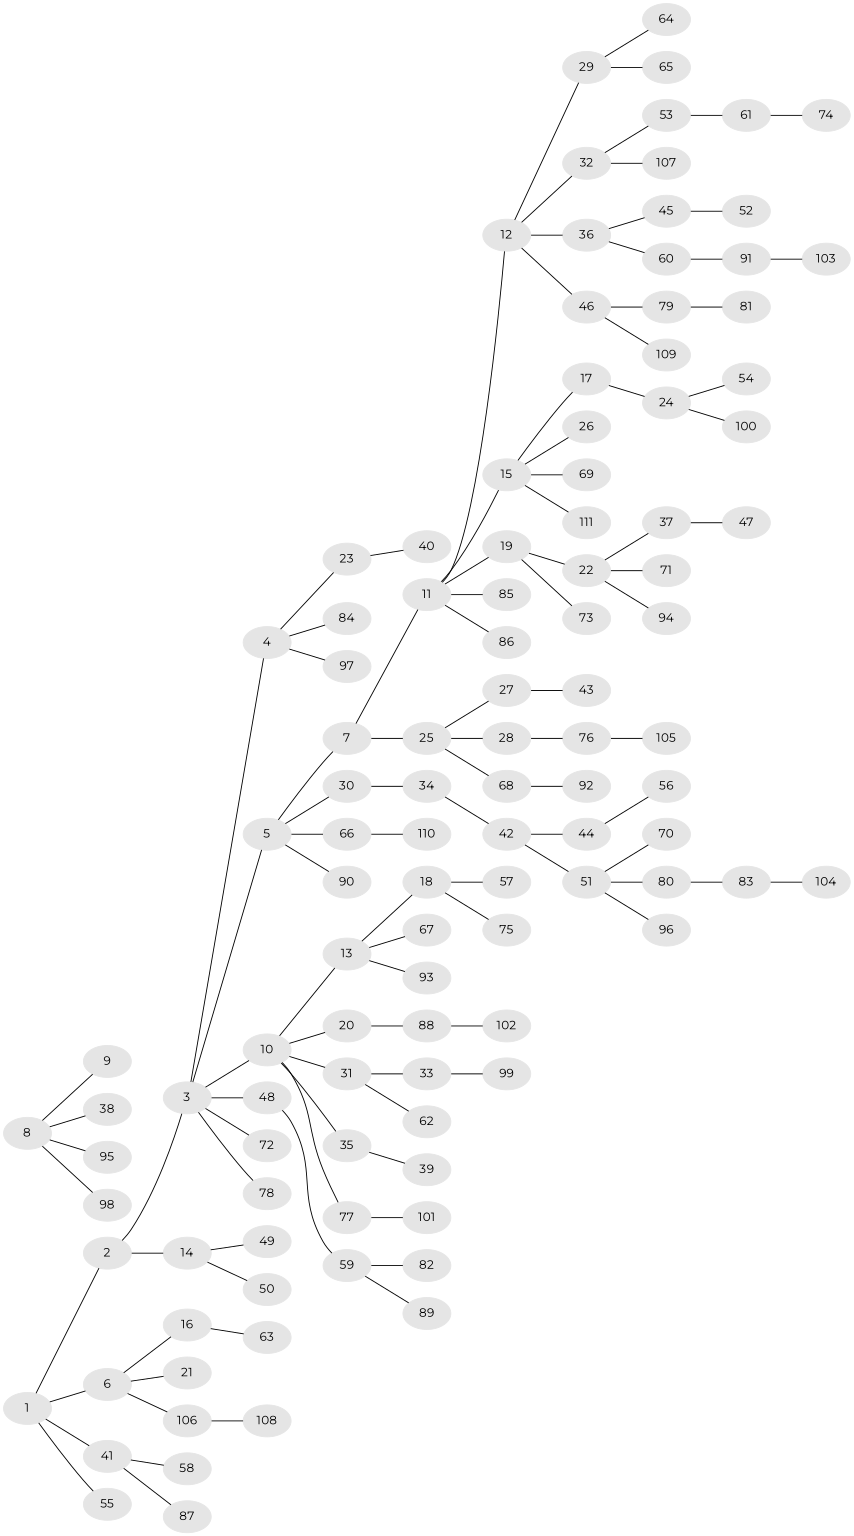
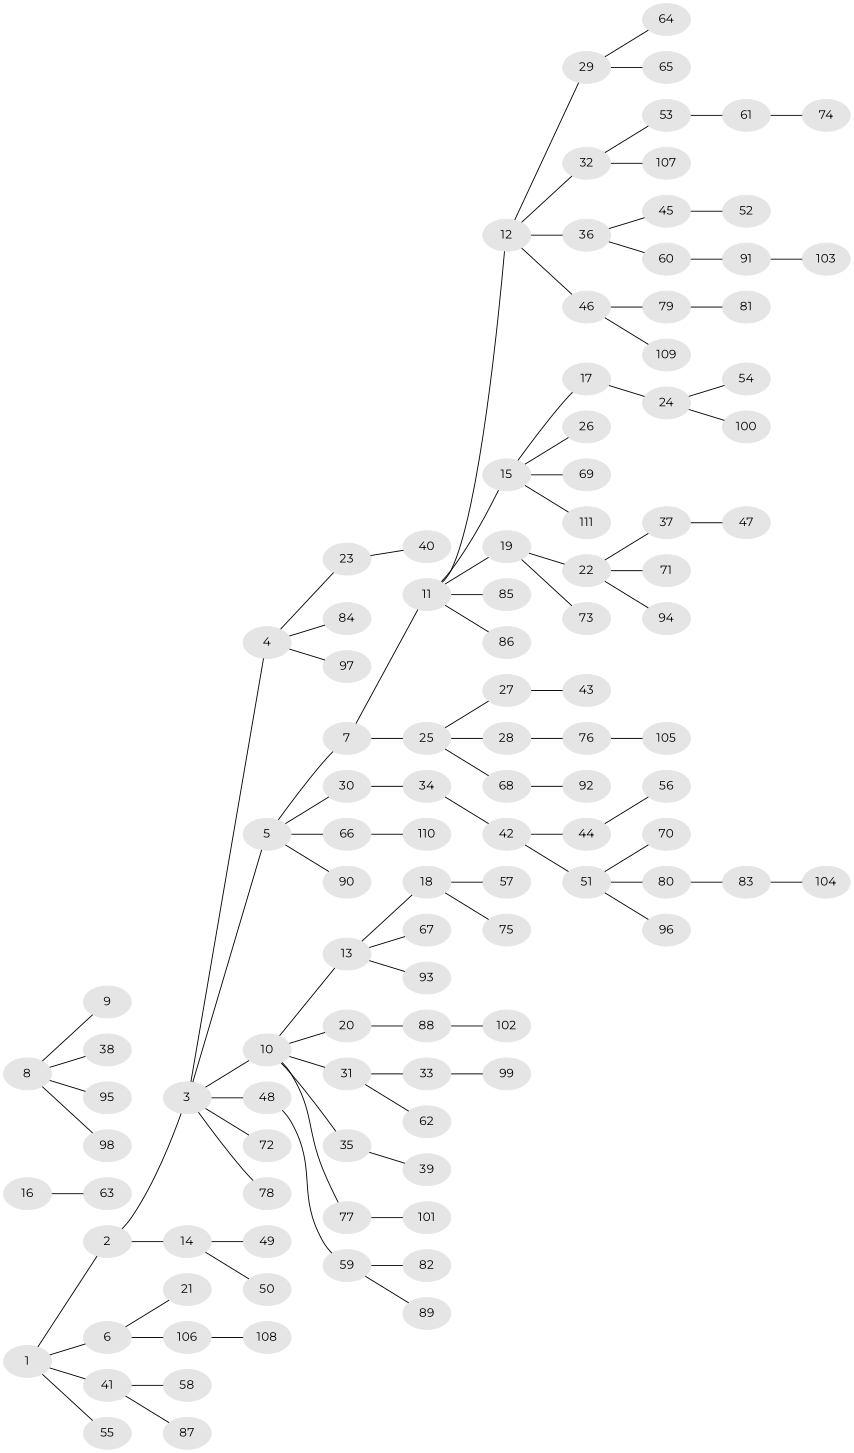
(147, 1355) -> none
